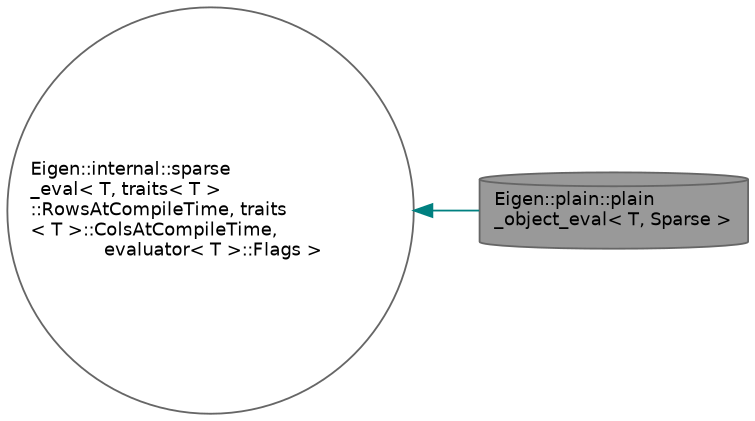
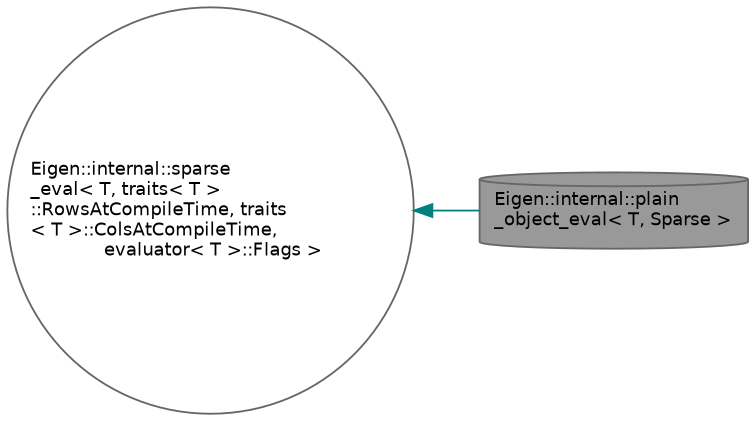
(614, 211) -> (614, 211)
